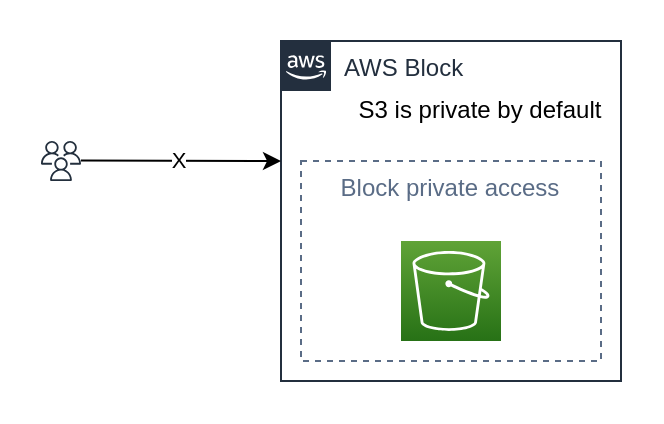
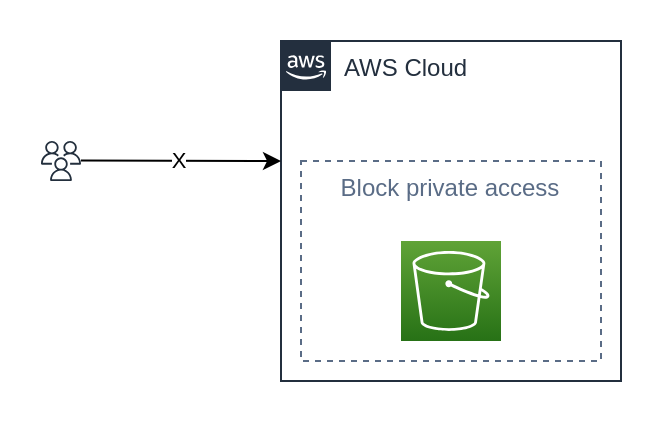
(399, 69) -> (399, 69)
(481, 111) -> none
